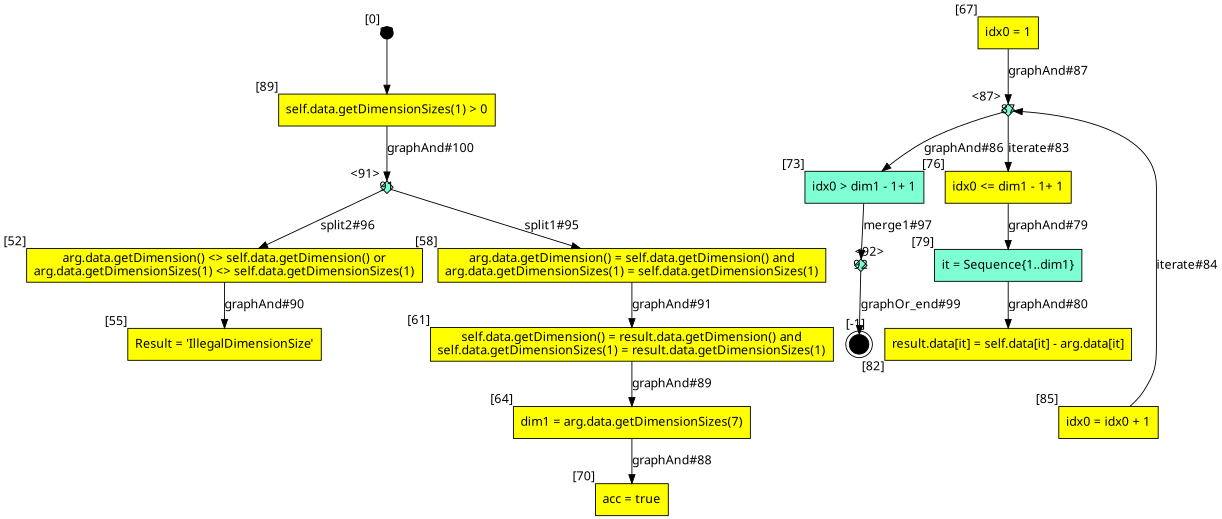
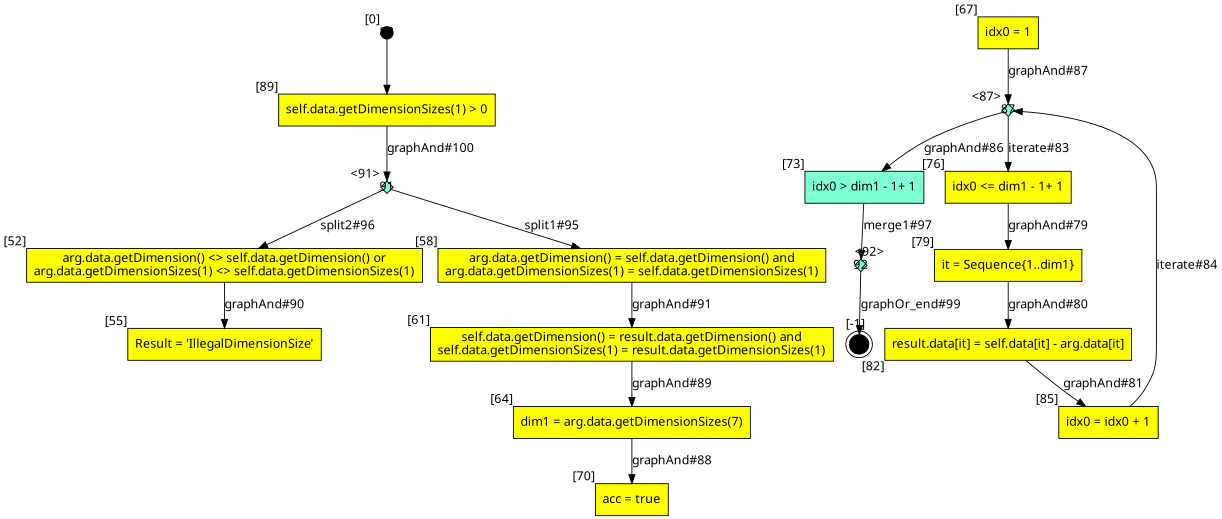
(1008, 265) -> (1008, 265)
none -> (1052, 382)
